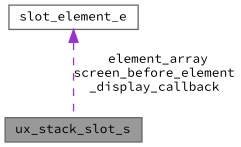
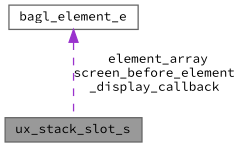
(74, 17) -> (74, 17)
